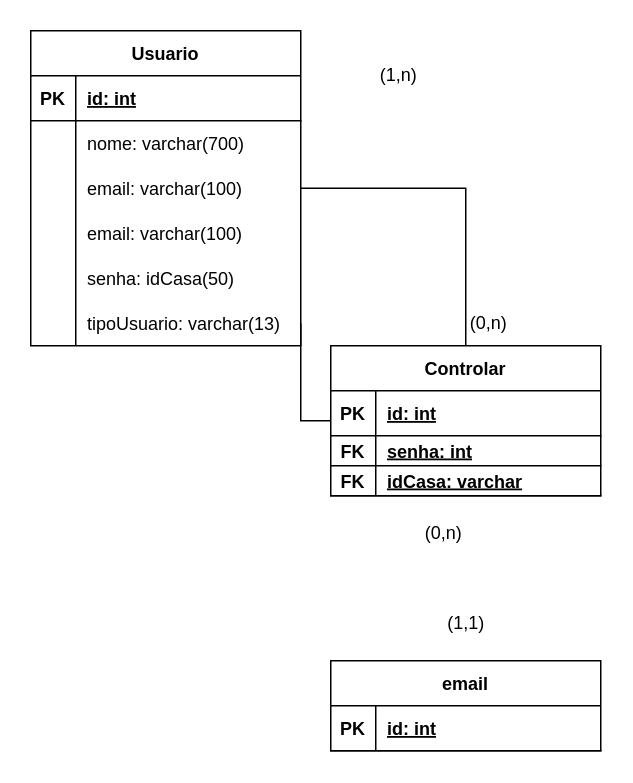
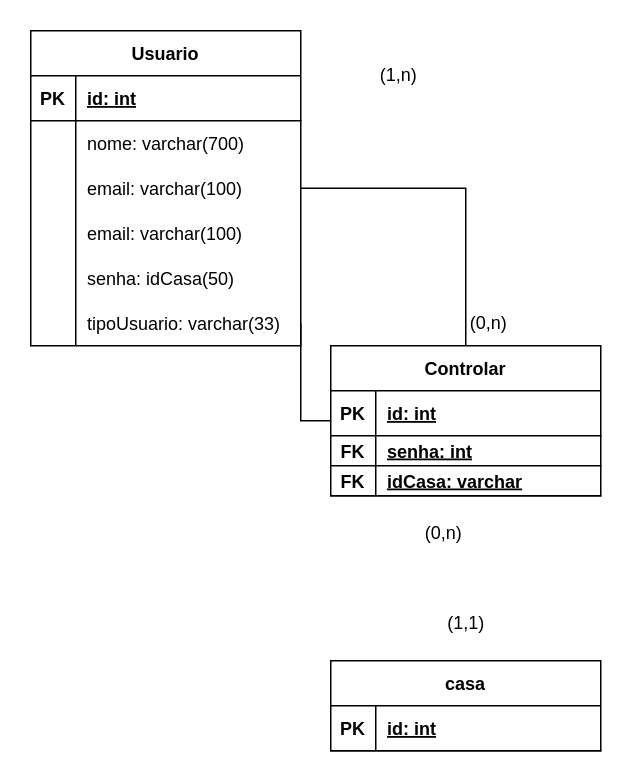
(199, 324) -> (199, 324)
(465, 684) -> (465, 684)
